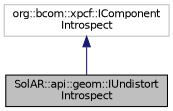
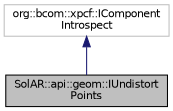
(87, 91) -> (87, 91)
